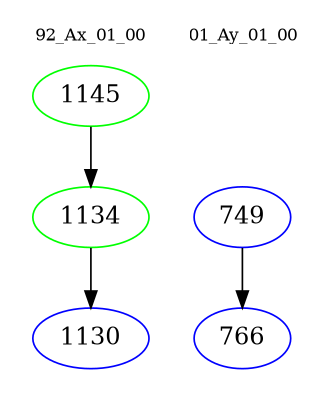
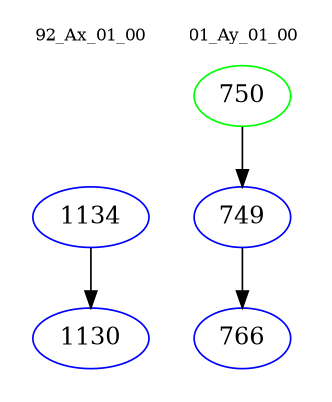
(91, 96) -> none
none -> (242, 96)
(91, 217) -> (91, 217)
